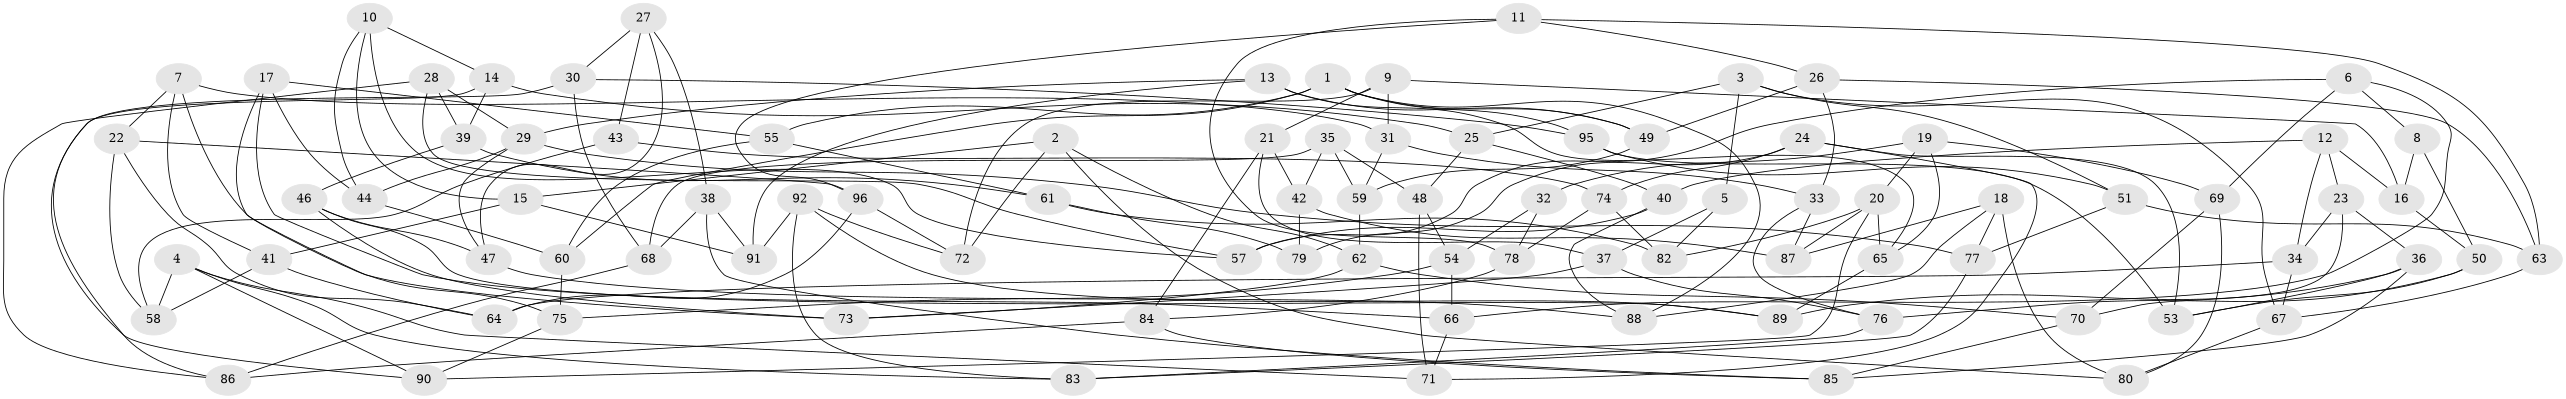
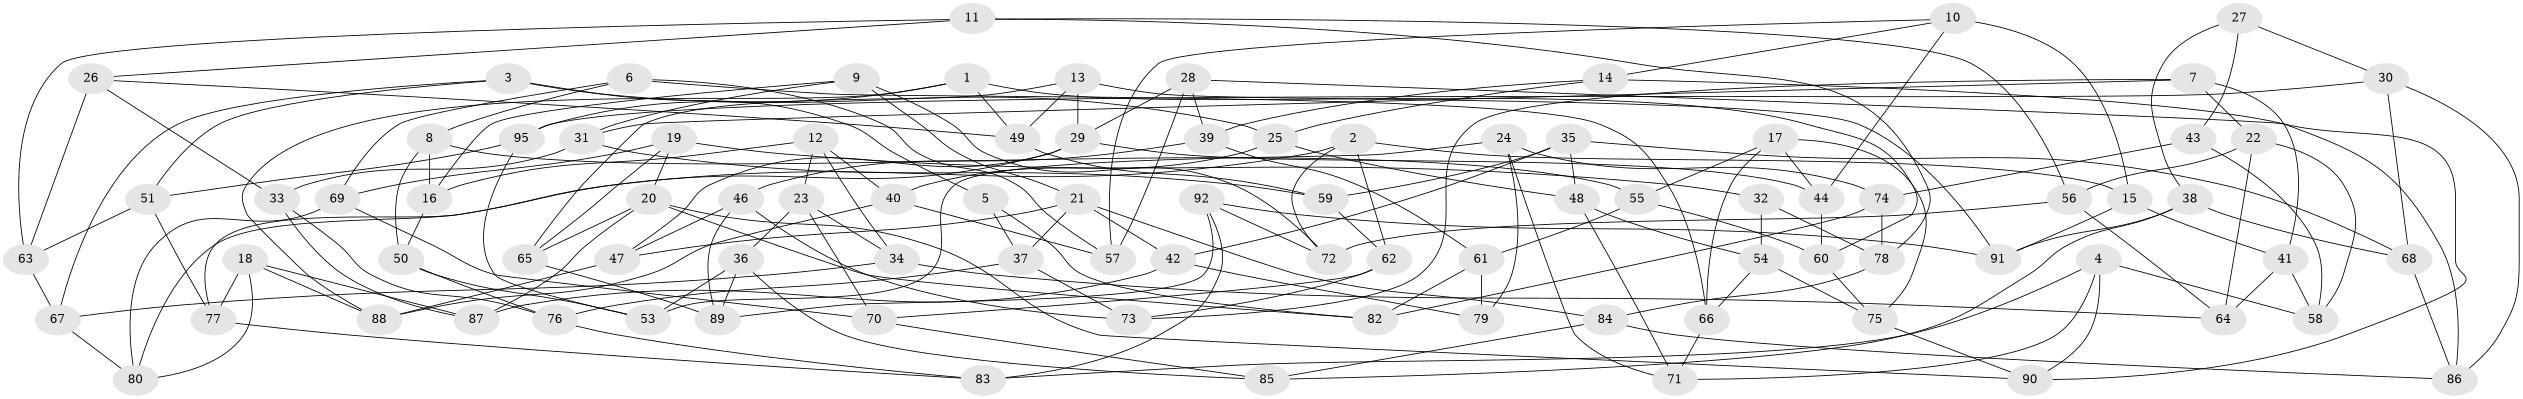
(945, 106) -> (1036, 160)
(647, 153) -> (838, 233)
(861, 199) -> (2069, 199)
